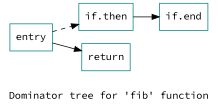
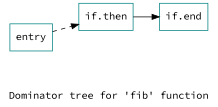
(106, 57) -> none
